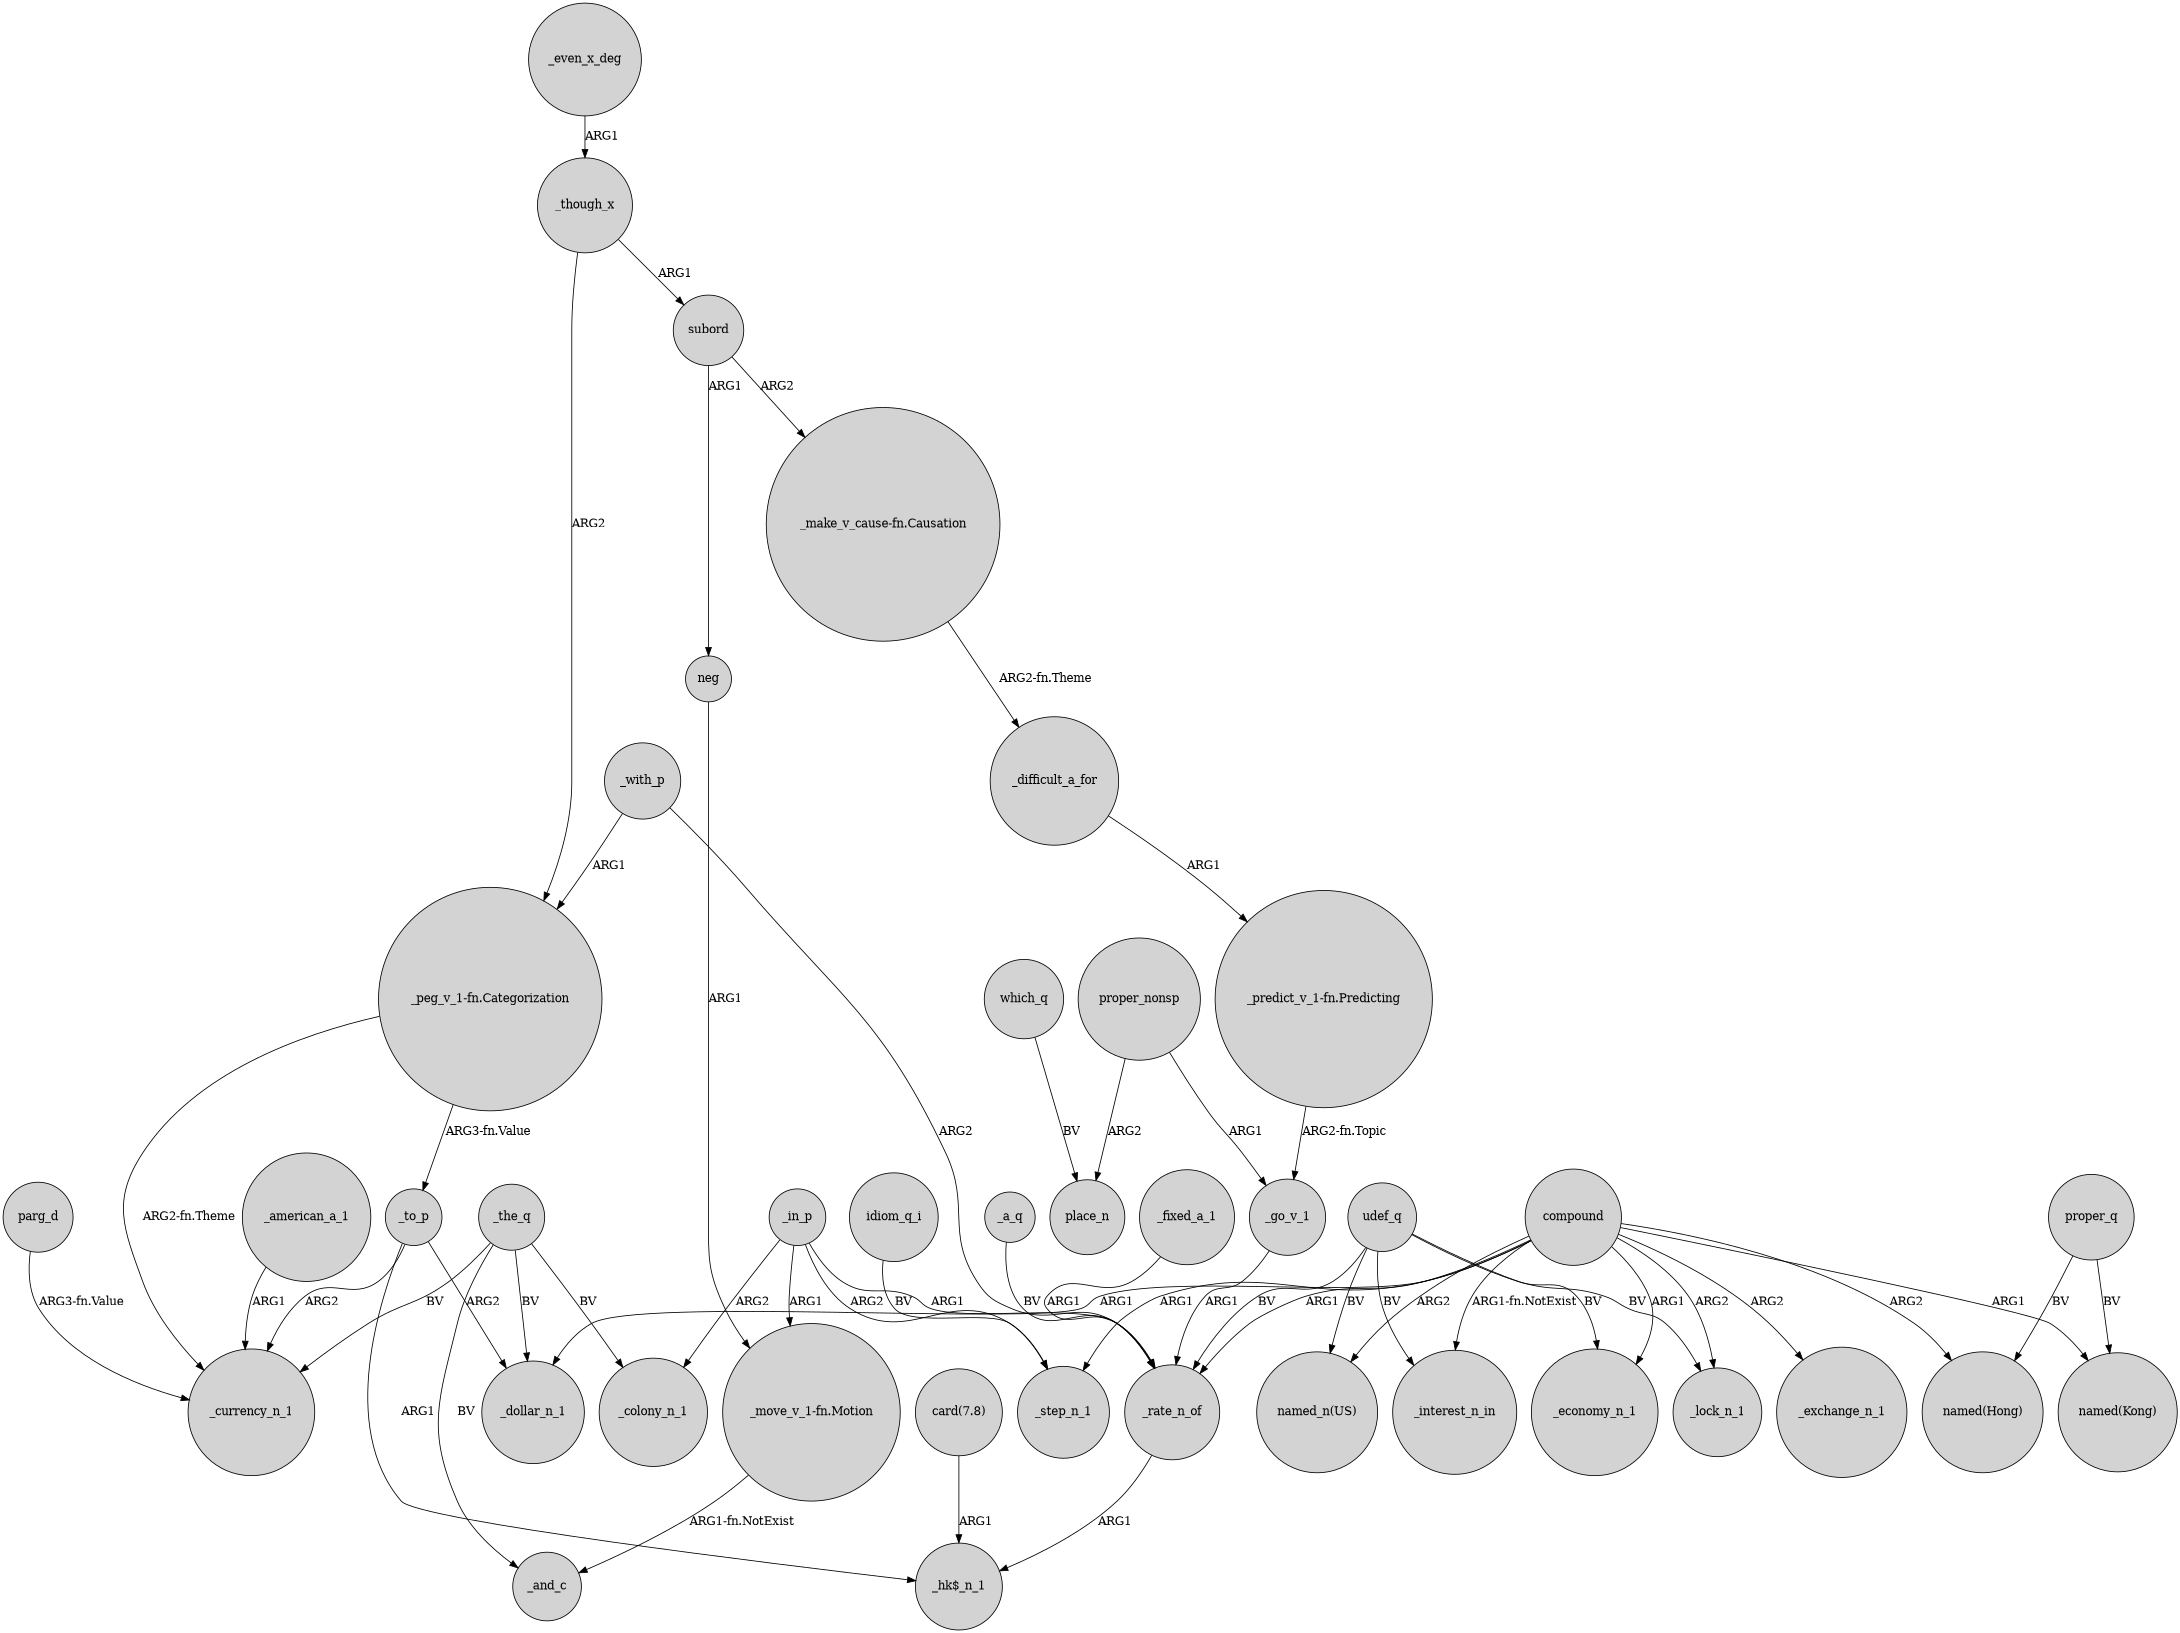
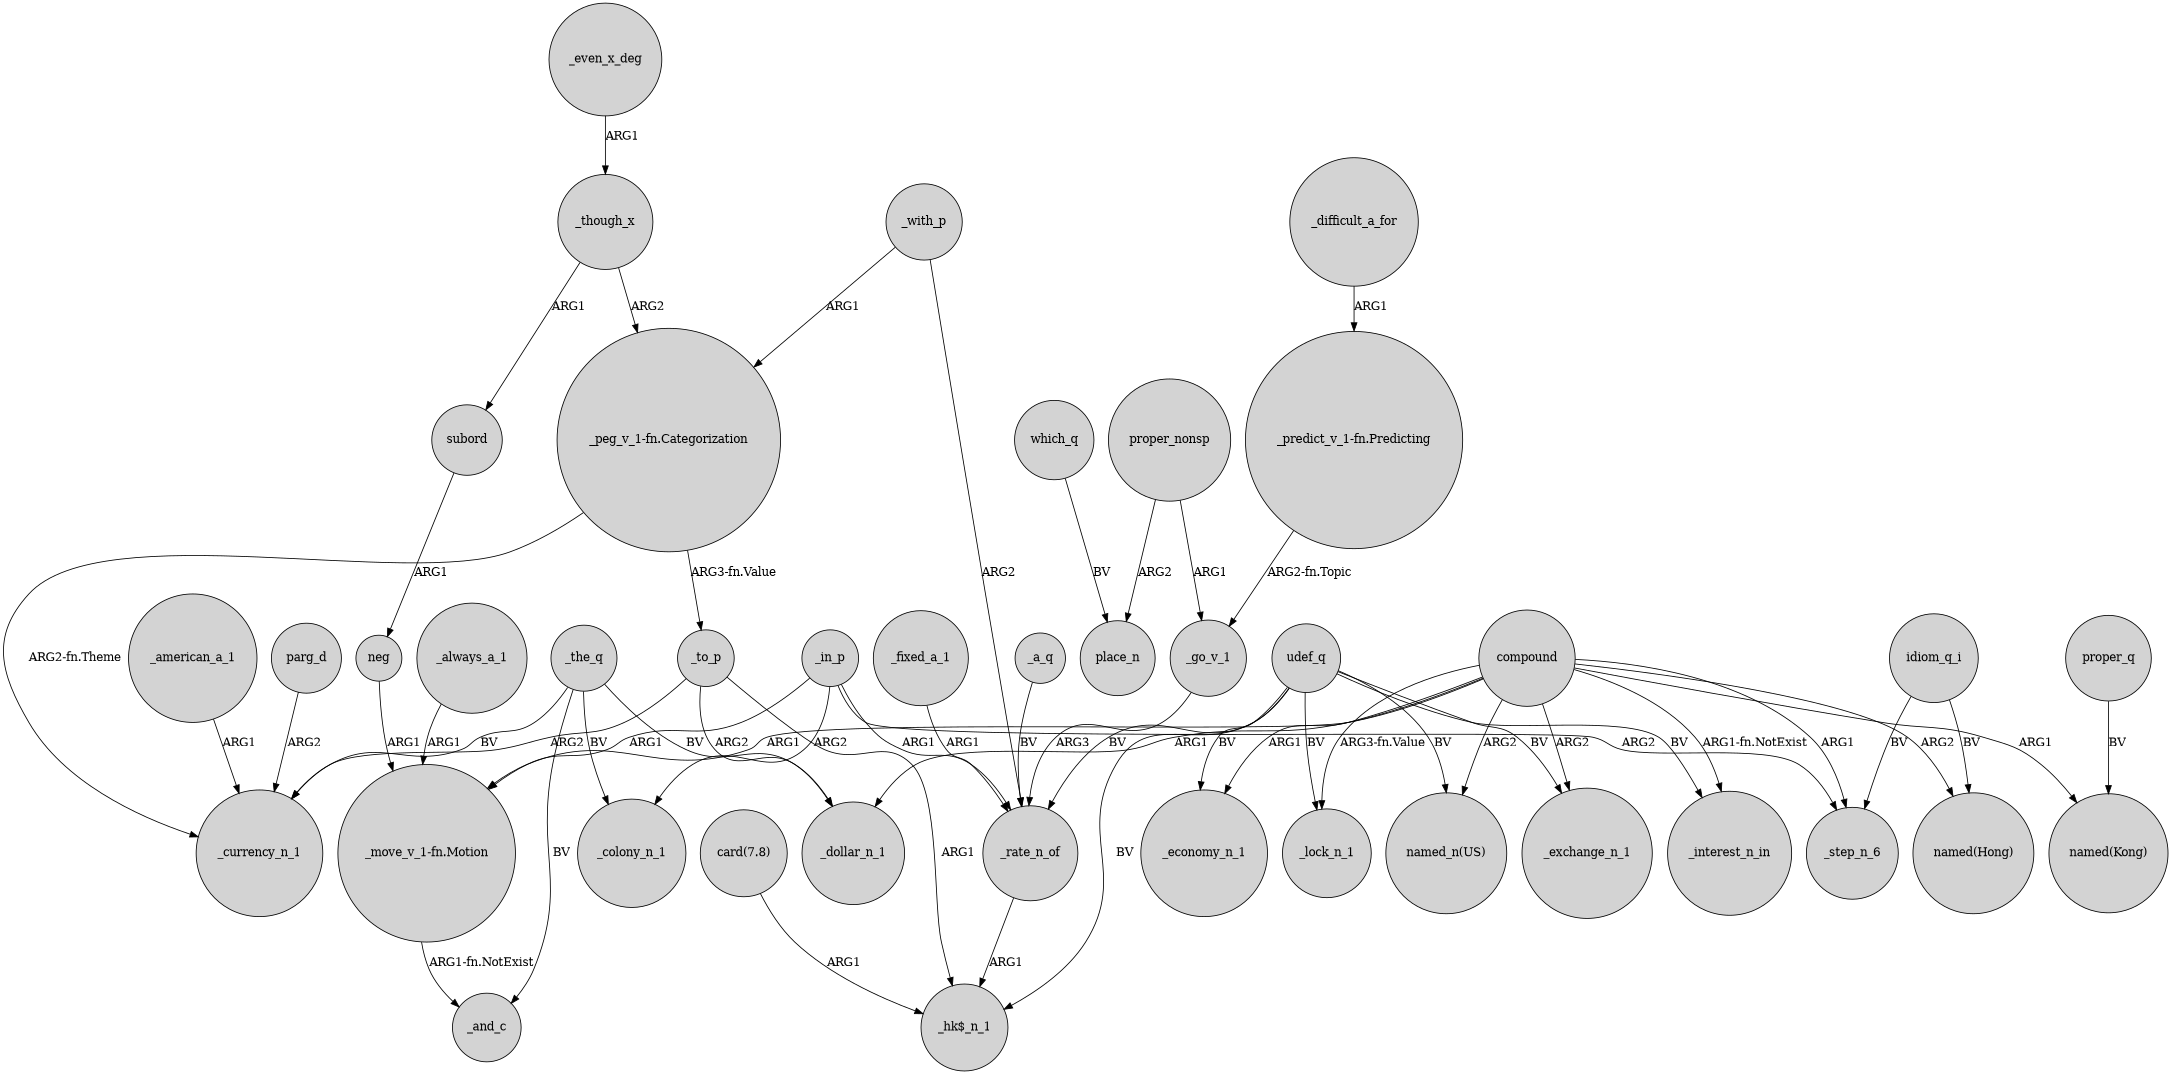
(883, 524) -> none
none -> (472, 658)
none -> (1457, 717)
none -> (1102, 803)
(1315, 1294) -> (986, 727)
(81, 1302) -> (304, 743)
(1222, 1302) -> (1073, 743)
(1712, 1302) -> (1382, 743)
(2047, 1305) -> (1961, 742)
(1063, 1412) -> (1852, 853)
